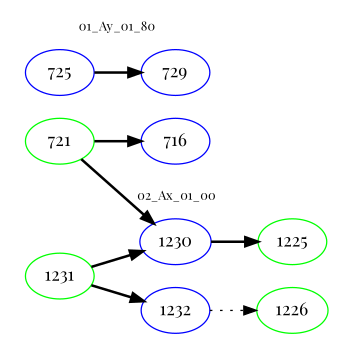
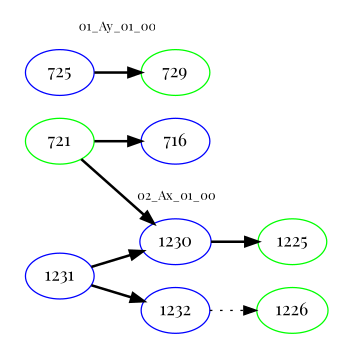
(118, 27) -> (118, 27)
(176, 73) -> (176, 73)
(60, 276) -> (60, 276)
